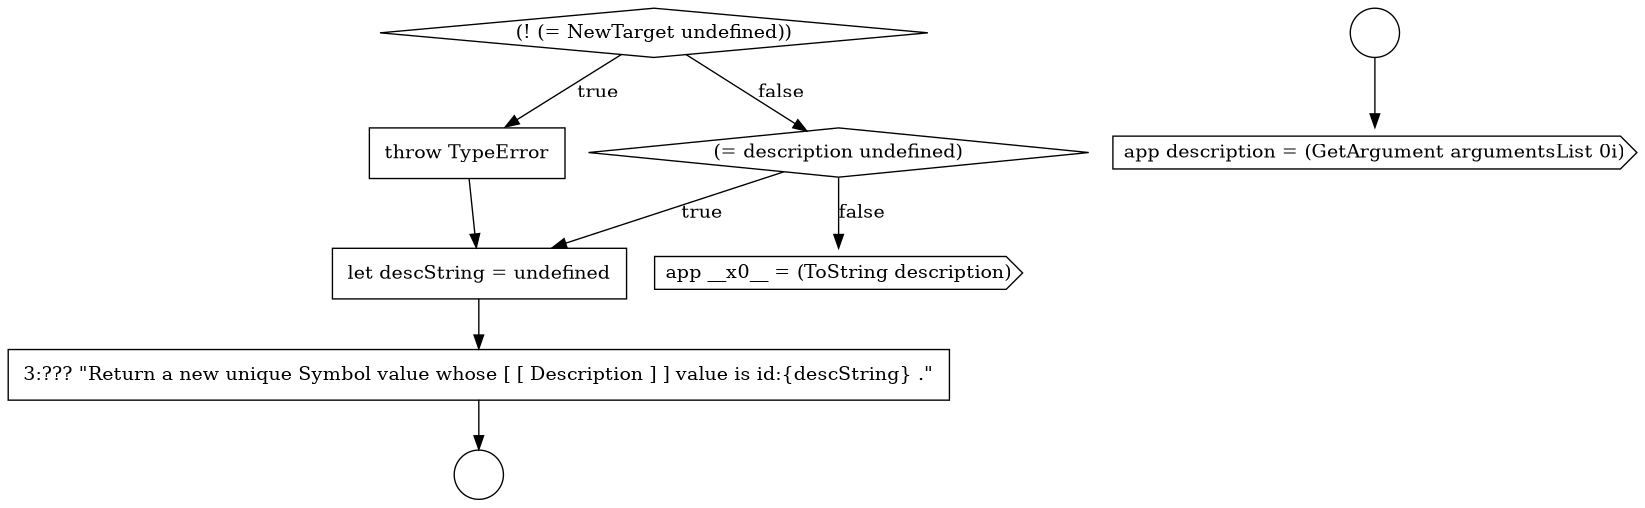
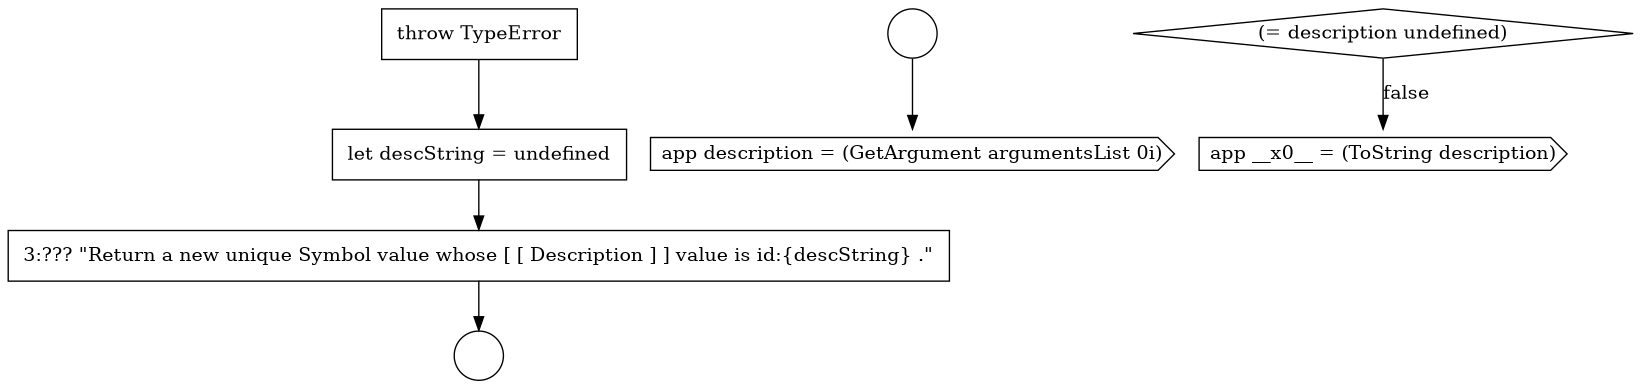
(654, 33) -> none
(675, 208) -> none
